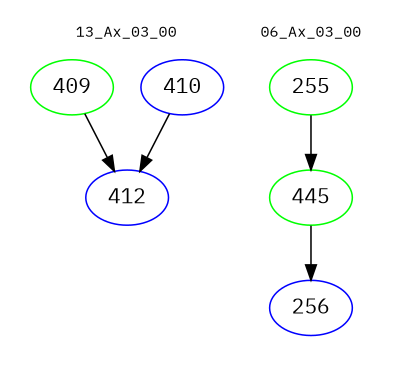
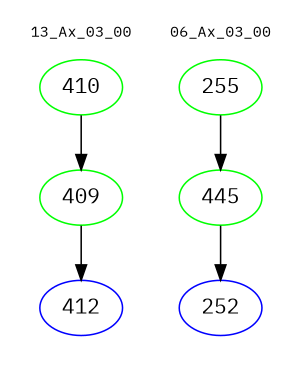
(182, 87) -> (81, 87)
(158, 136) -> (81, 135)
(311, 308) -> (221, 308)
